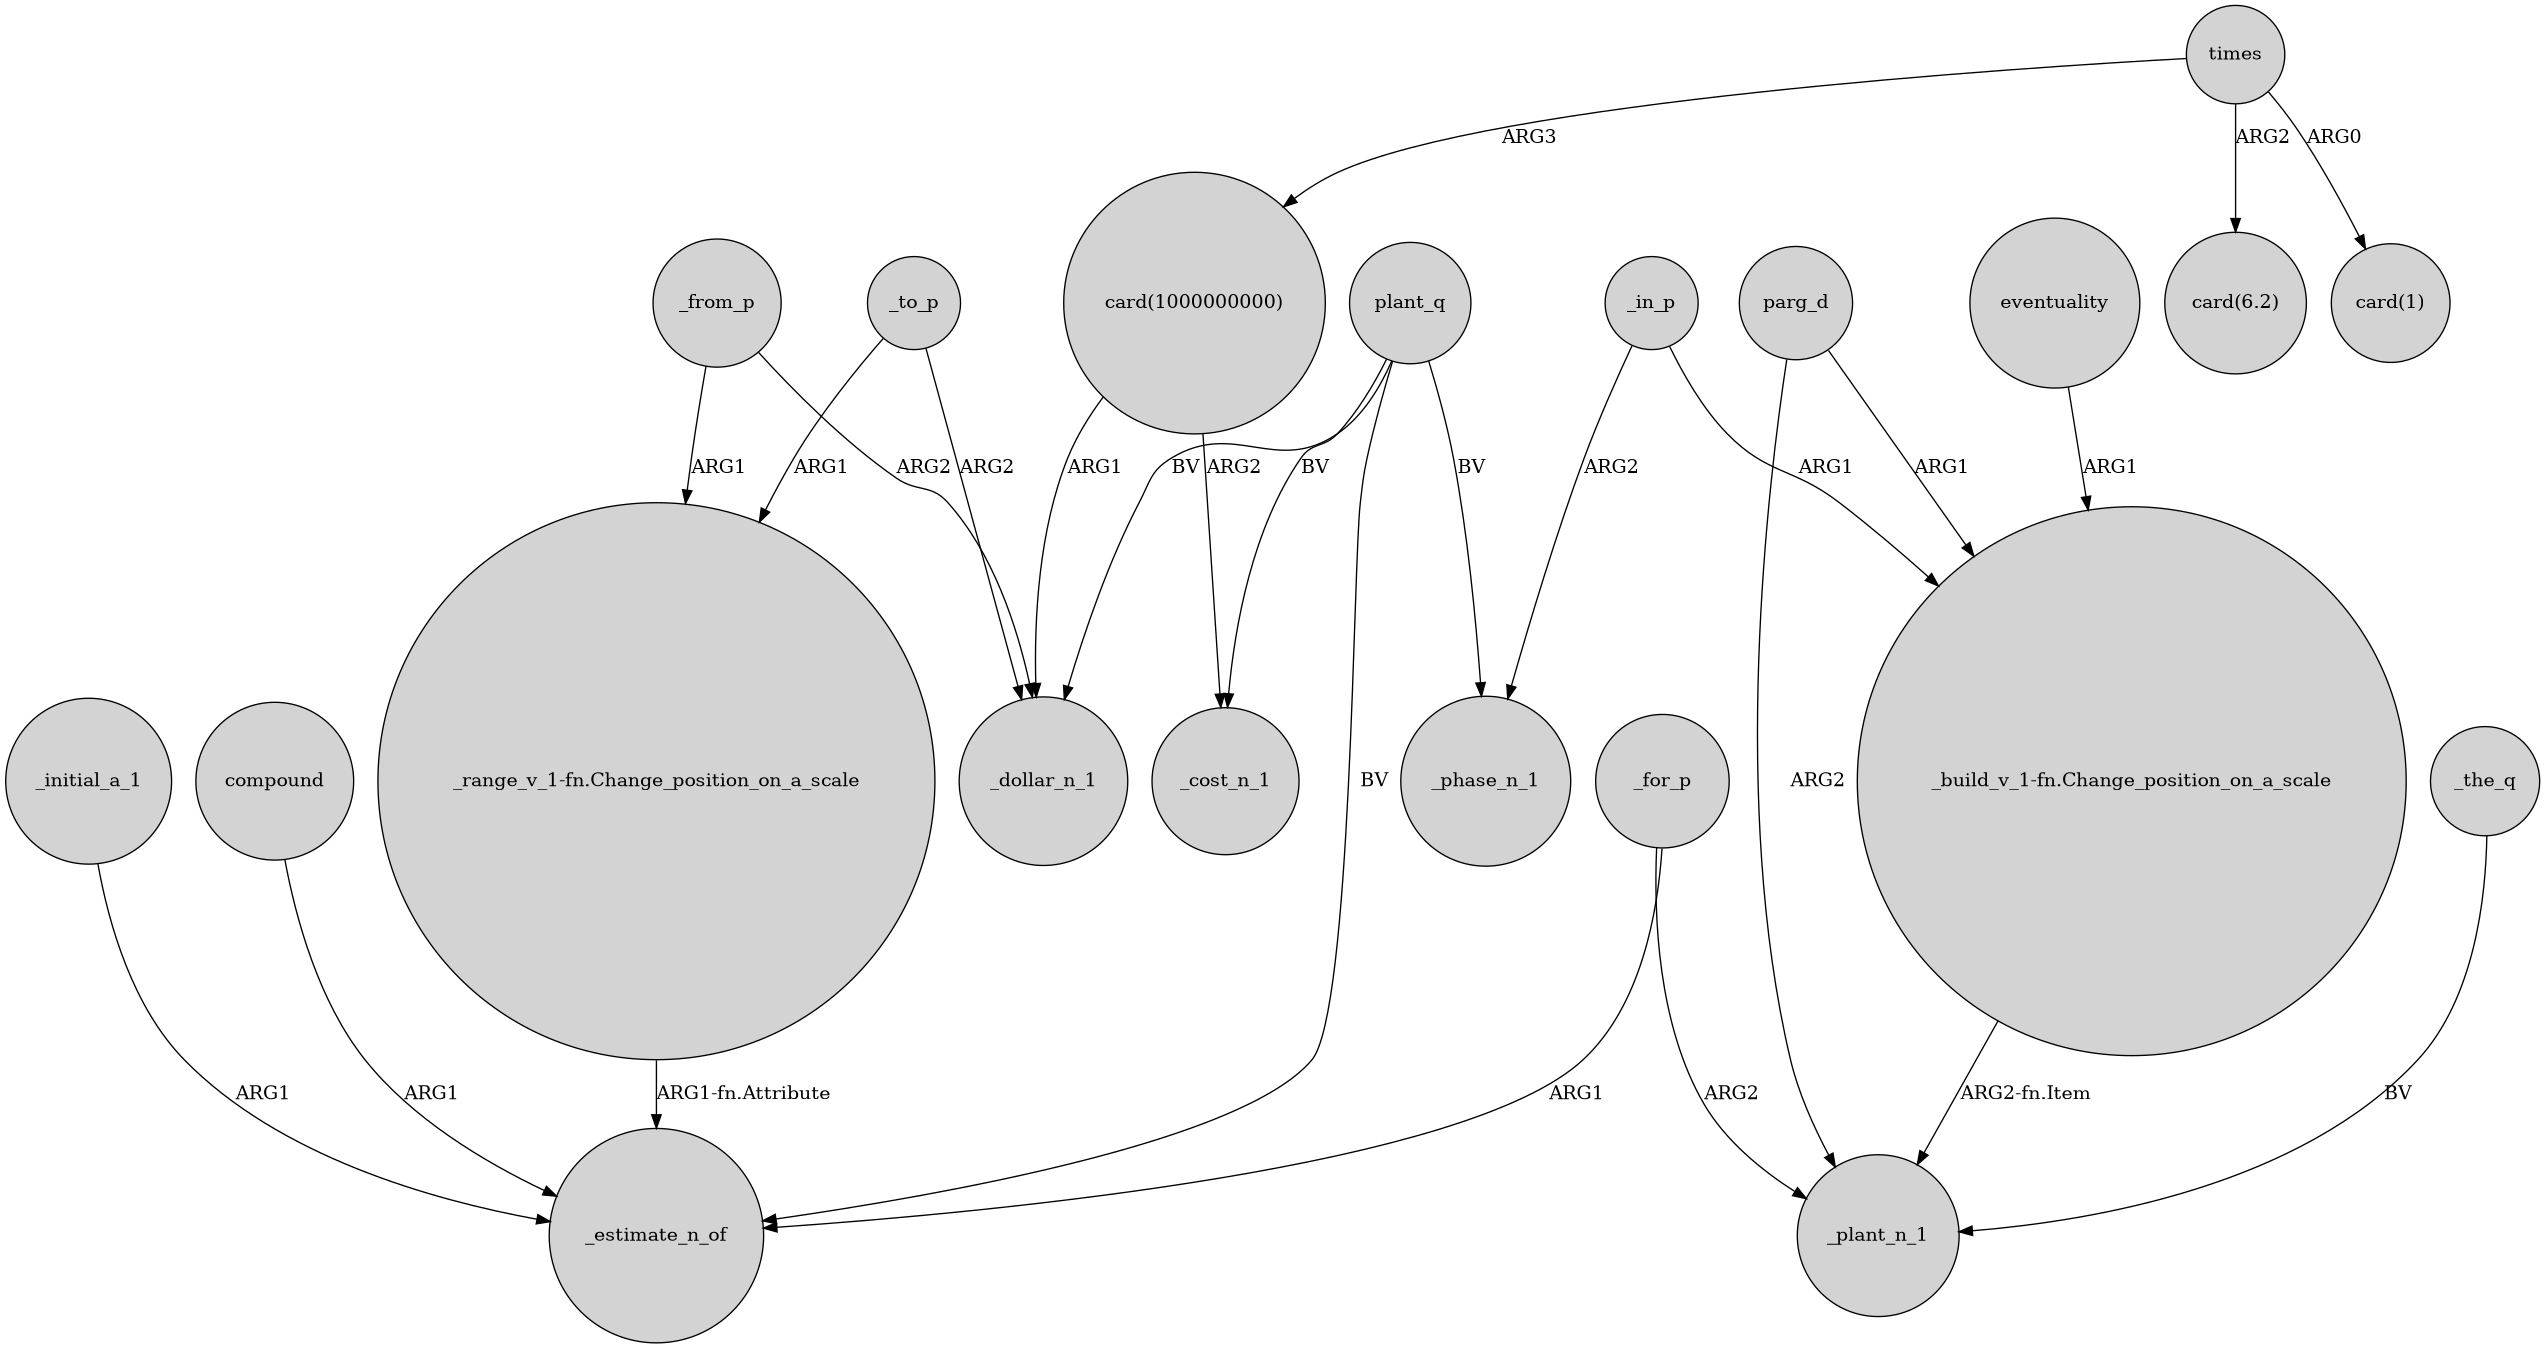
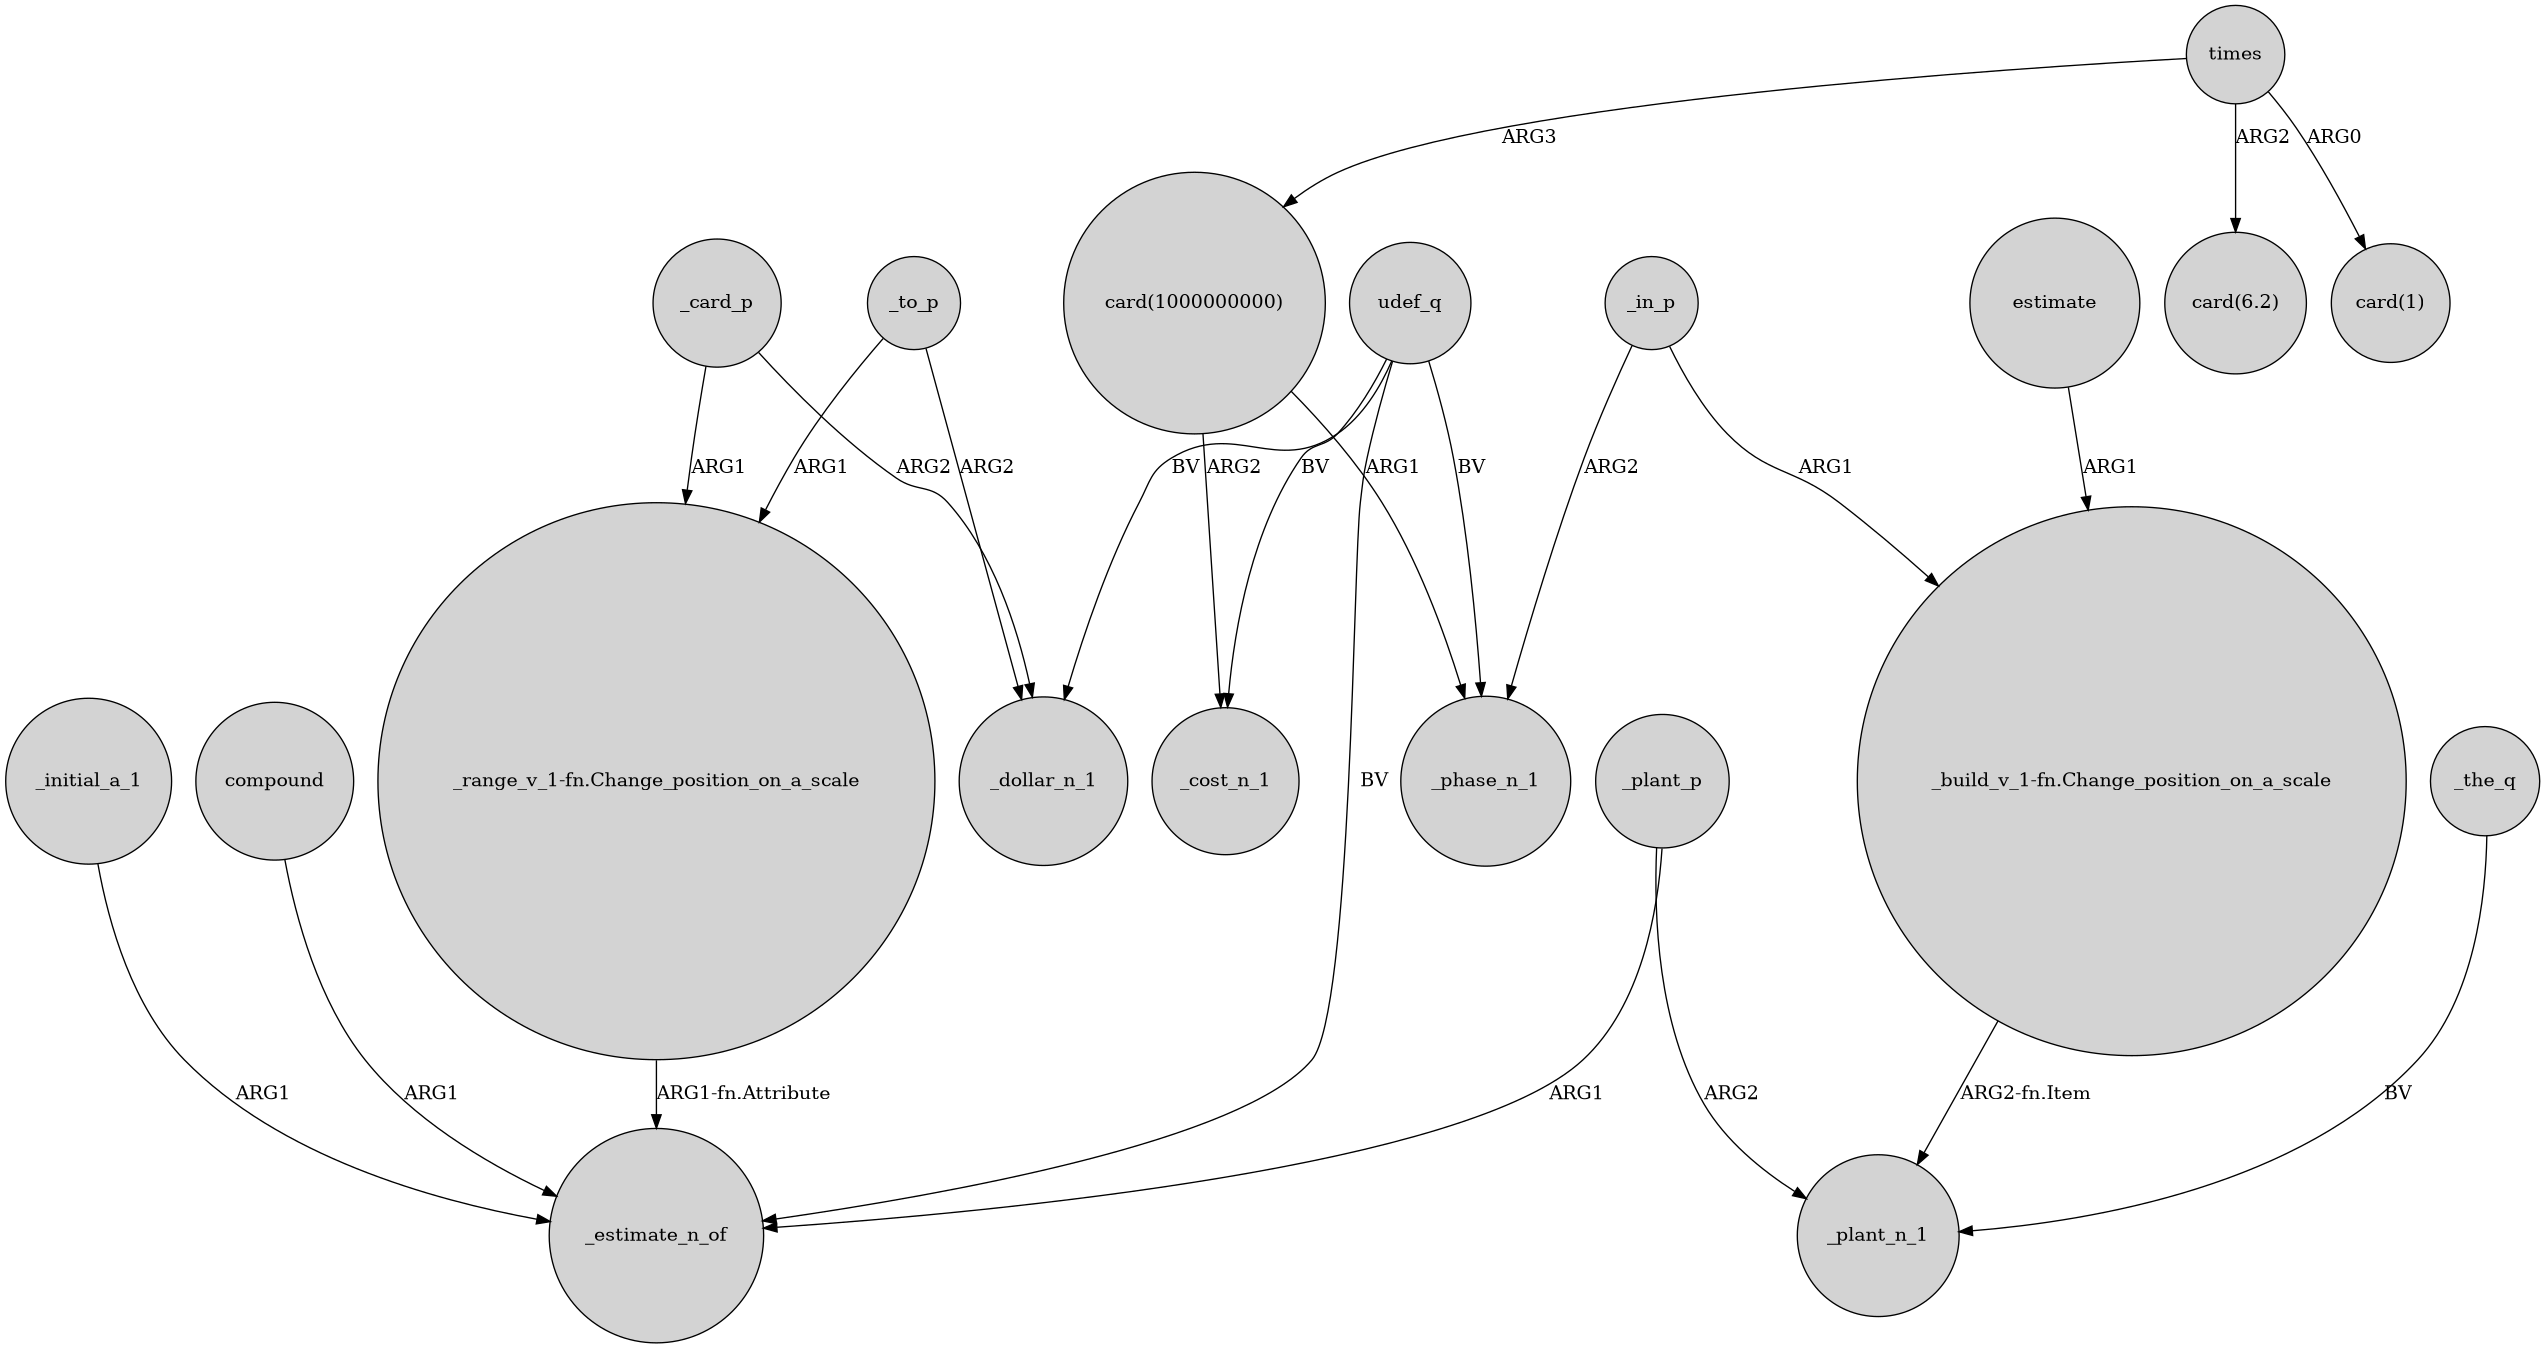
(717, 303) -> (717, 303)
(1410, 303) -> (1410, 303)
(1796, 303) -> none
(2055, 303) -> (2055, 303)
(1046, 534) -> (1396, 526)
(1662, 781) -> (1662, 781)
